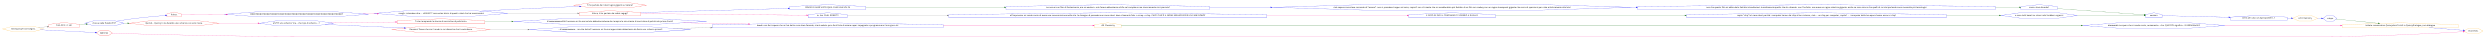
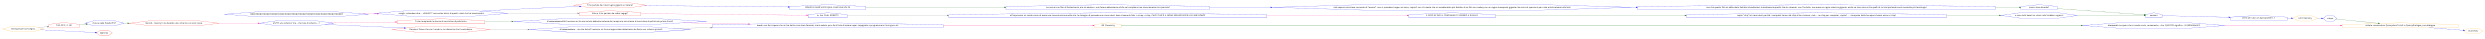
(714, 10) -> (716, 6)
(174, 15) -> none
(1288, 36) -> none
